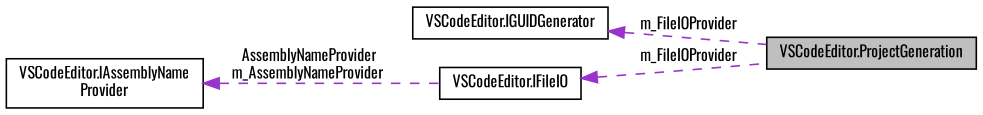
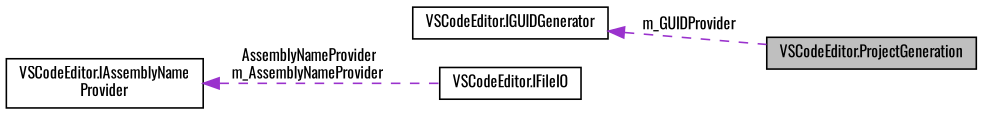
(687, 25) -> (687, 25)
(682, 71) -> none
